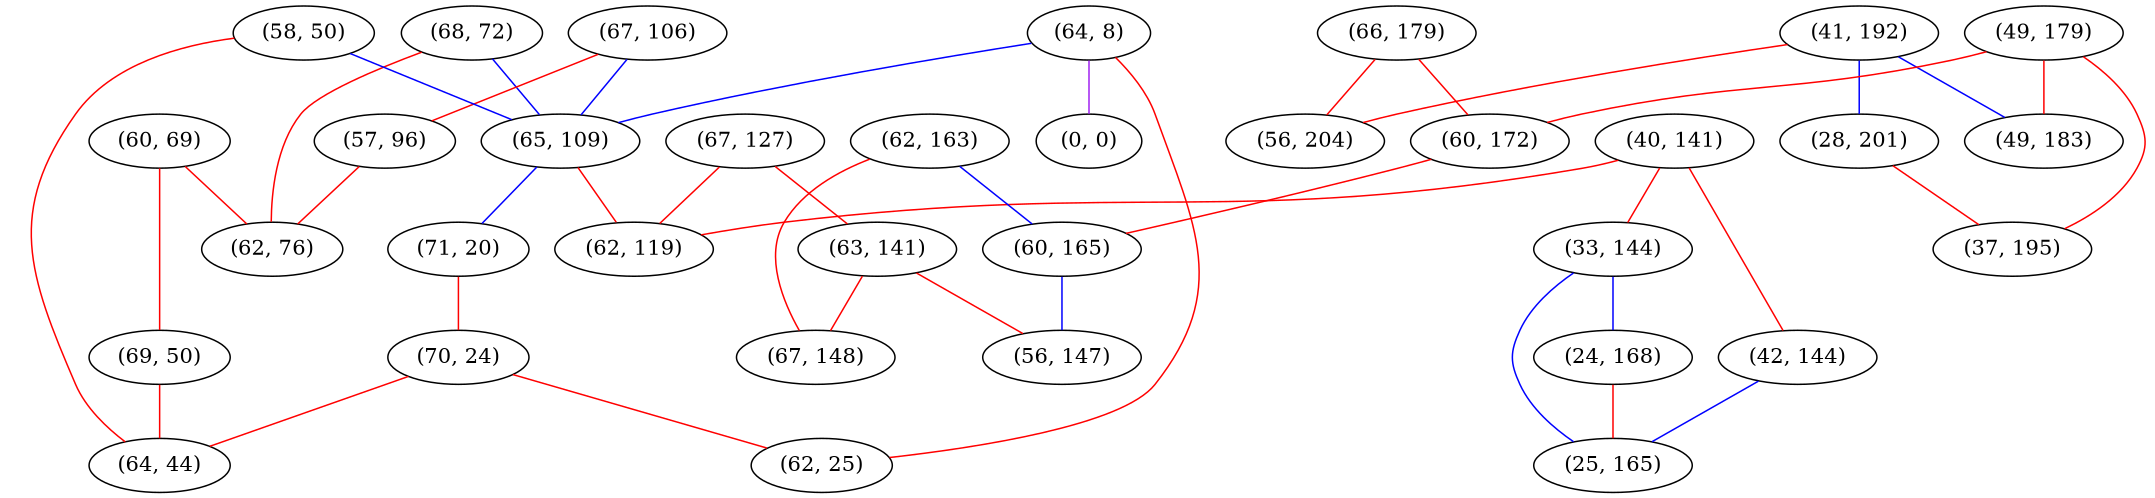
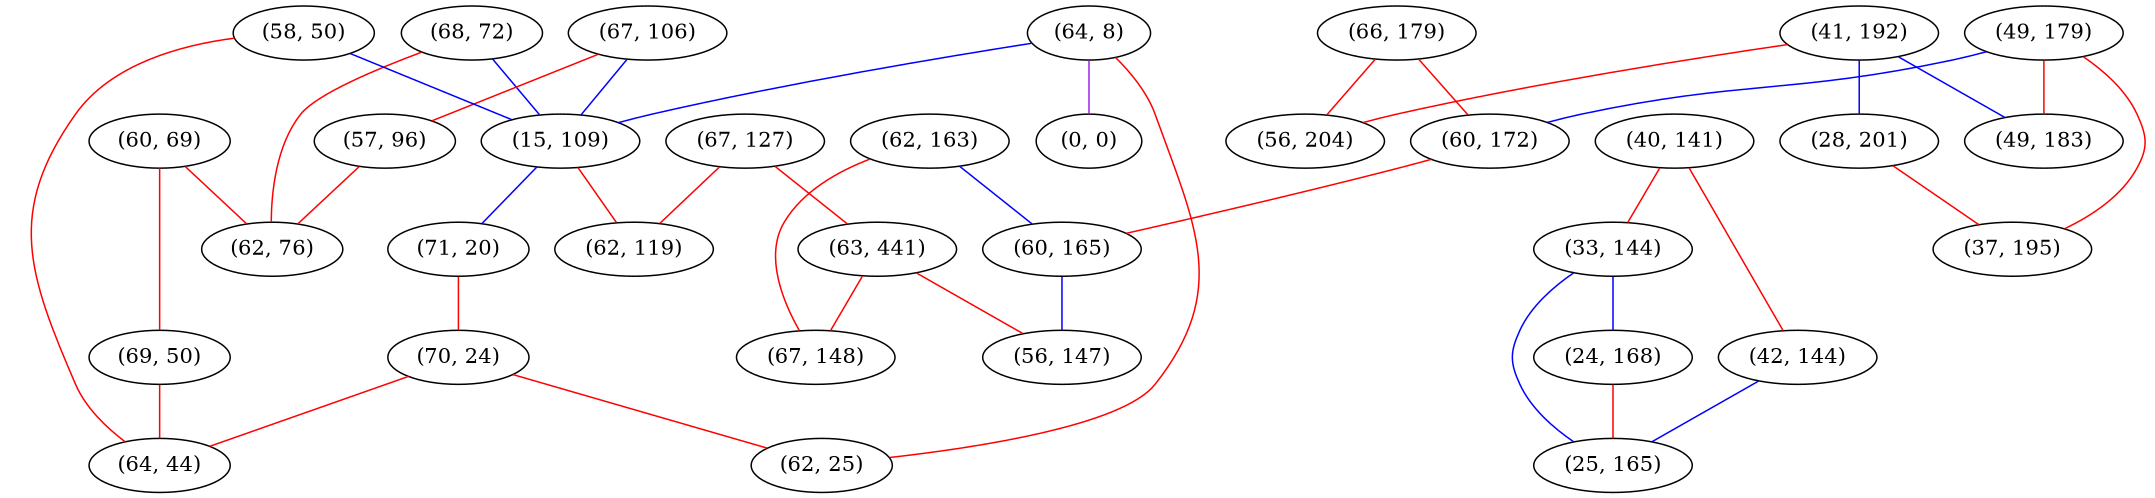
(1767, 87) -> (1767, 87)
(561, 141) -> (561, 141)
(1160, 202) -> none
(877, 249) -> (877, 249)
